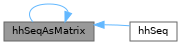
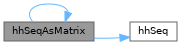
(117, 25) -> (107, 38)
